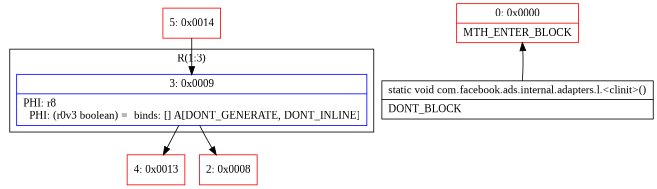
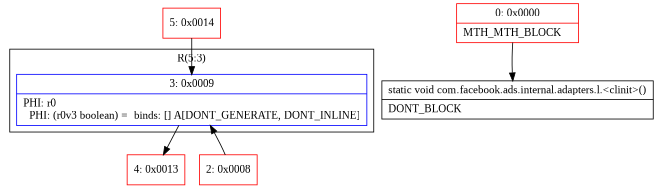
(518, 32) -> (512, 32)
(192, 58) -> (192, 58)
(523, 66) -> (512, 58)
(41, 103) -> (41, 103)
(206, 137) -> (220, 144)
